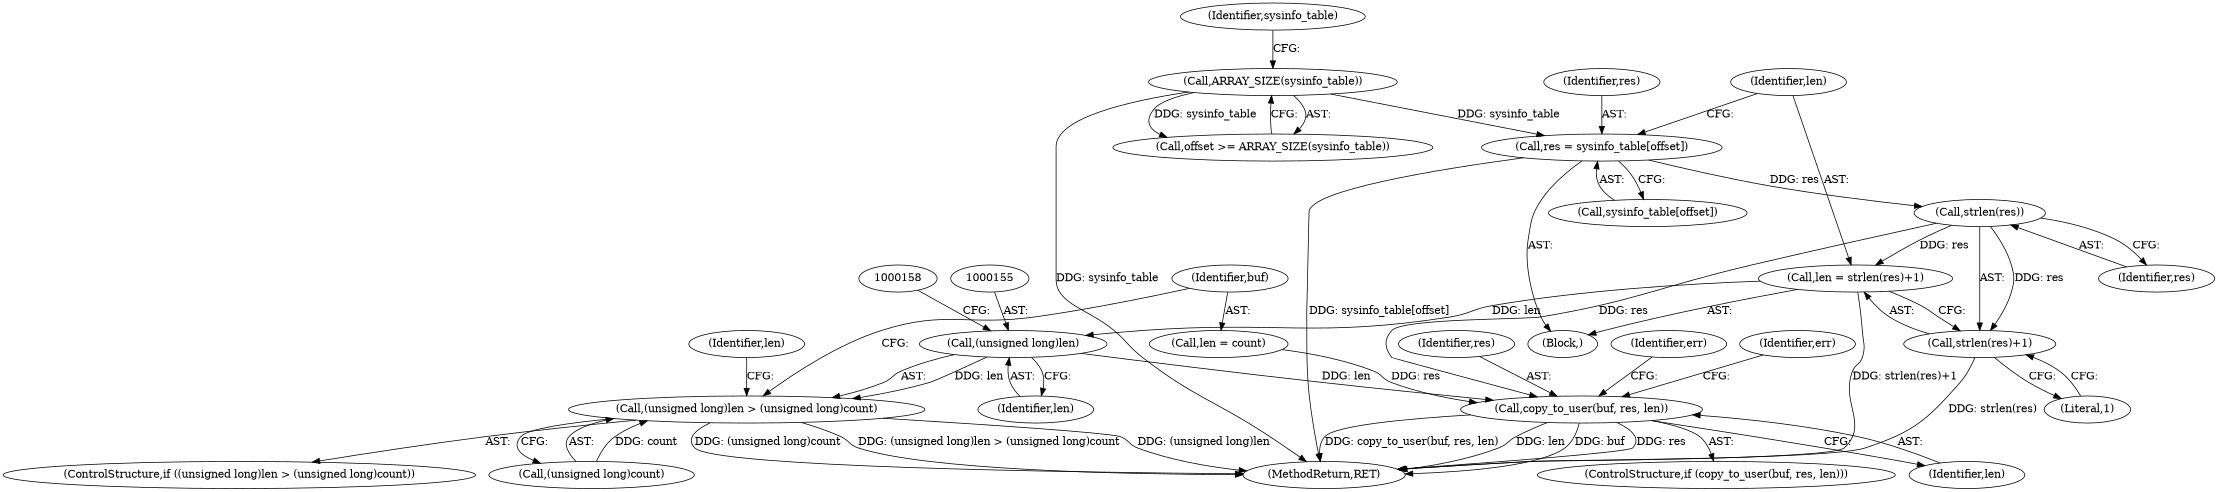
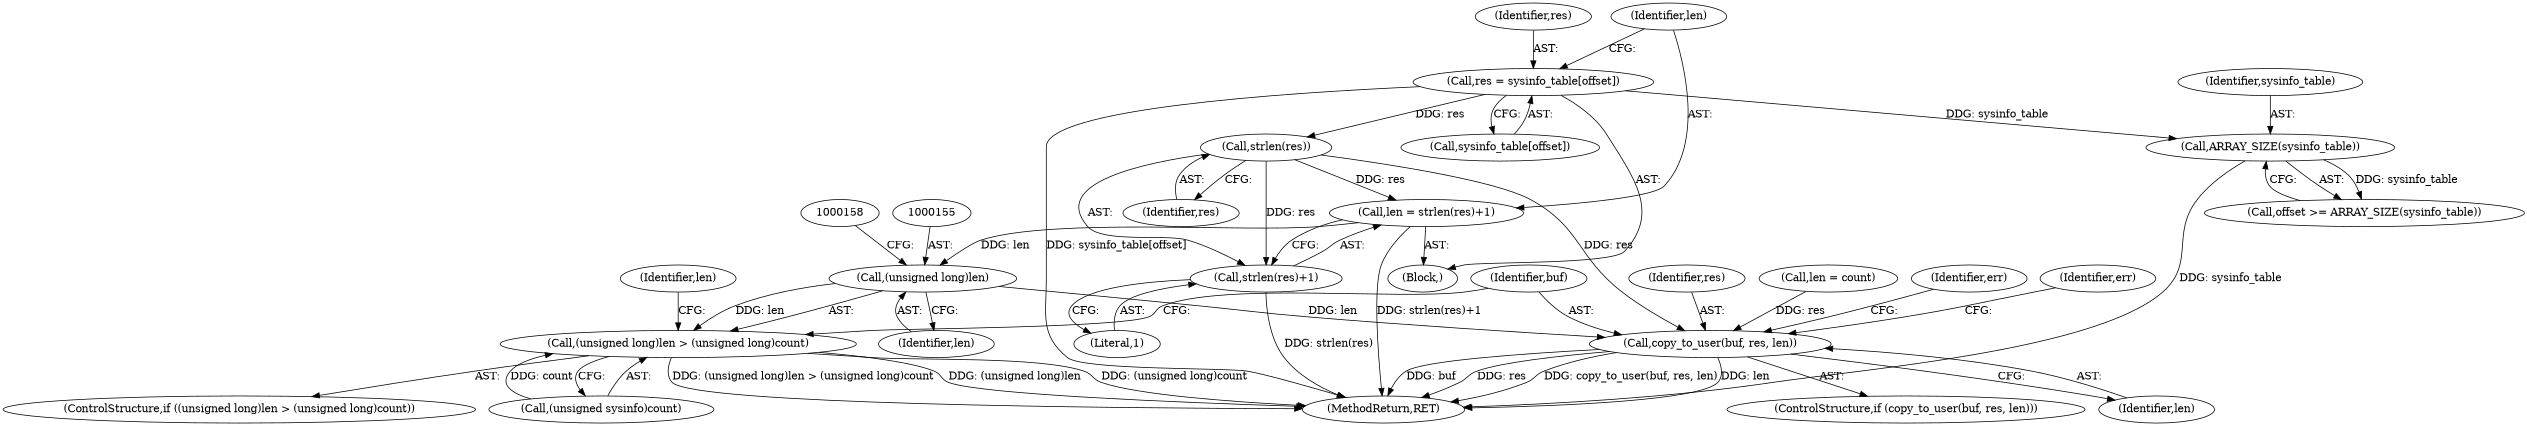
(1288, 49) -> (2285, 115)
(1434, 114) -> (1897, 114)
(1225, 307) -> (1573, 319)
(2086, 377) -> (1134, 311)
(592, 475) -> (601, 410)
